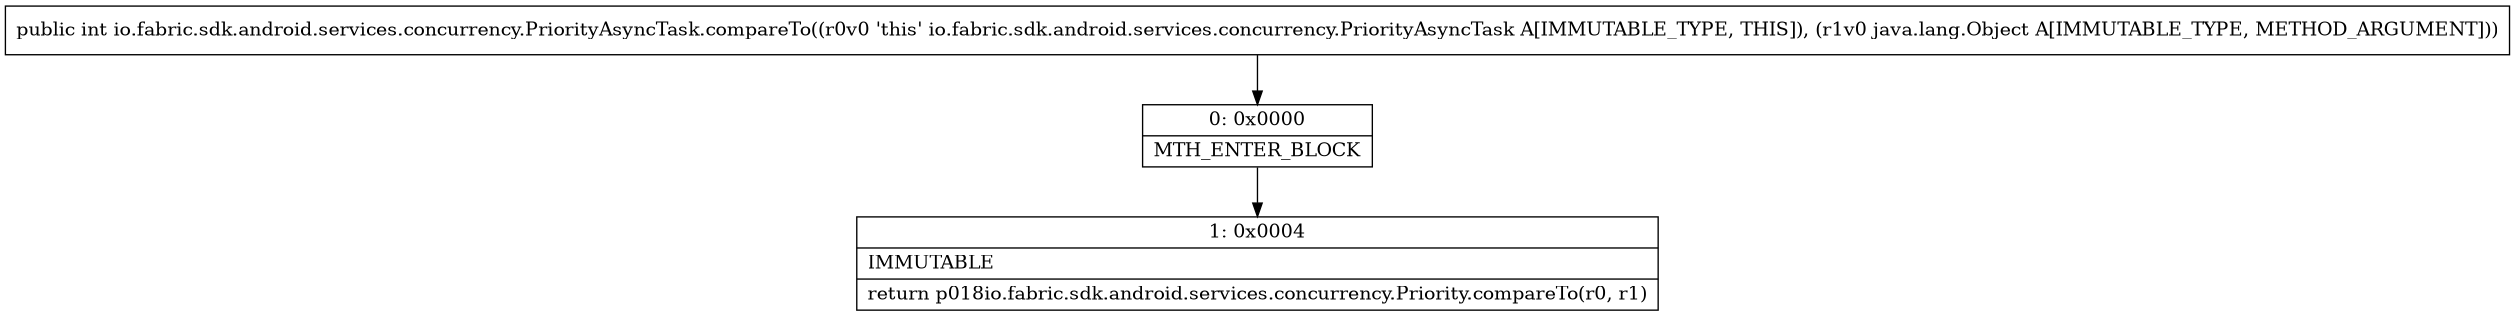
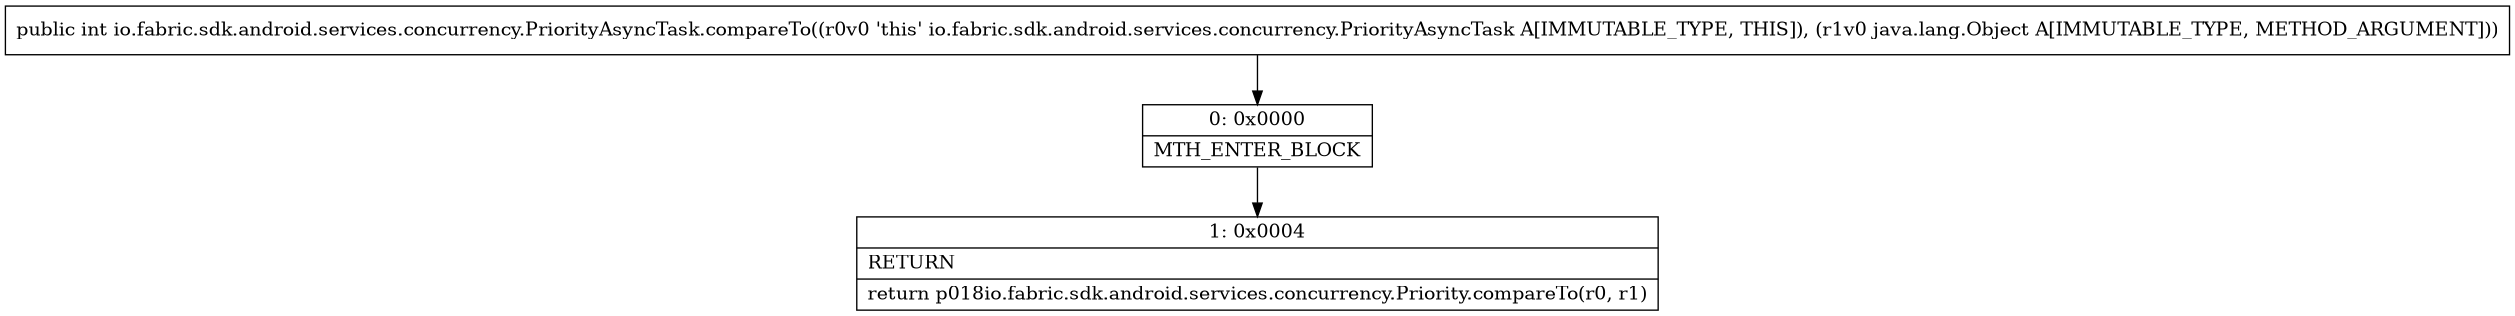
(931, 263) -> (912, 263)
